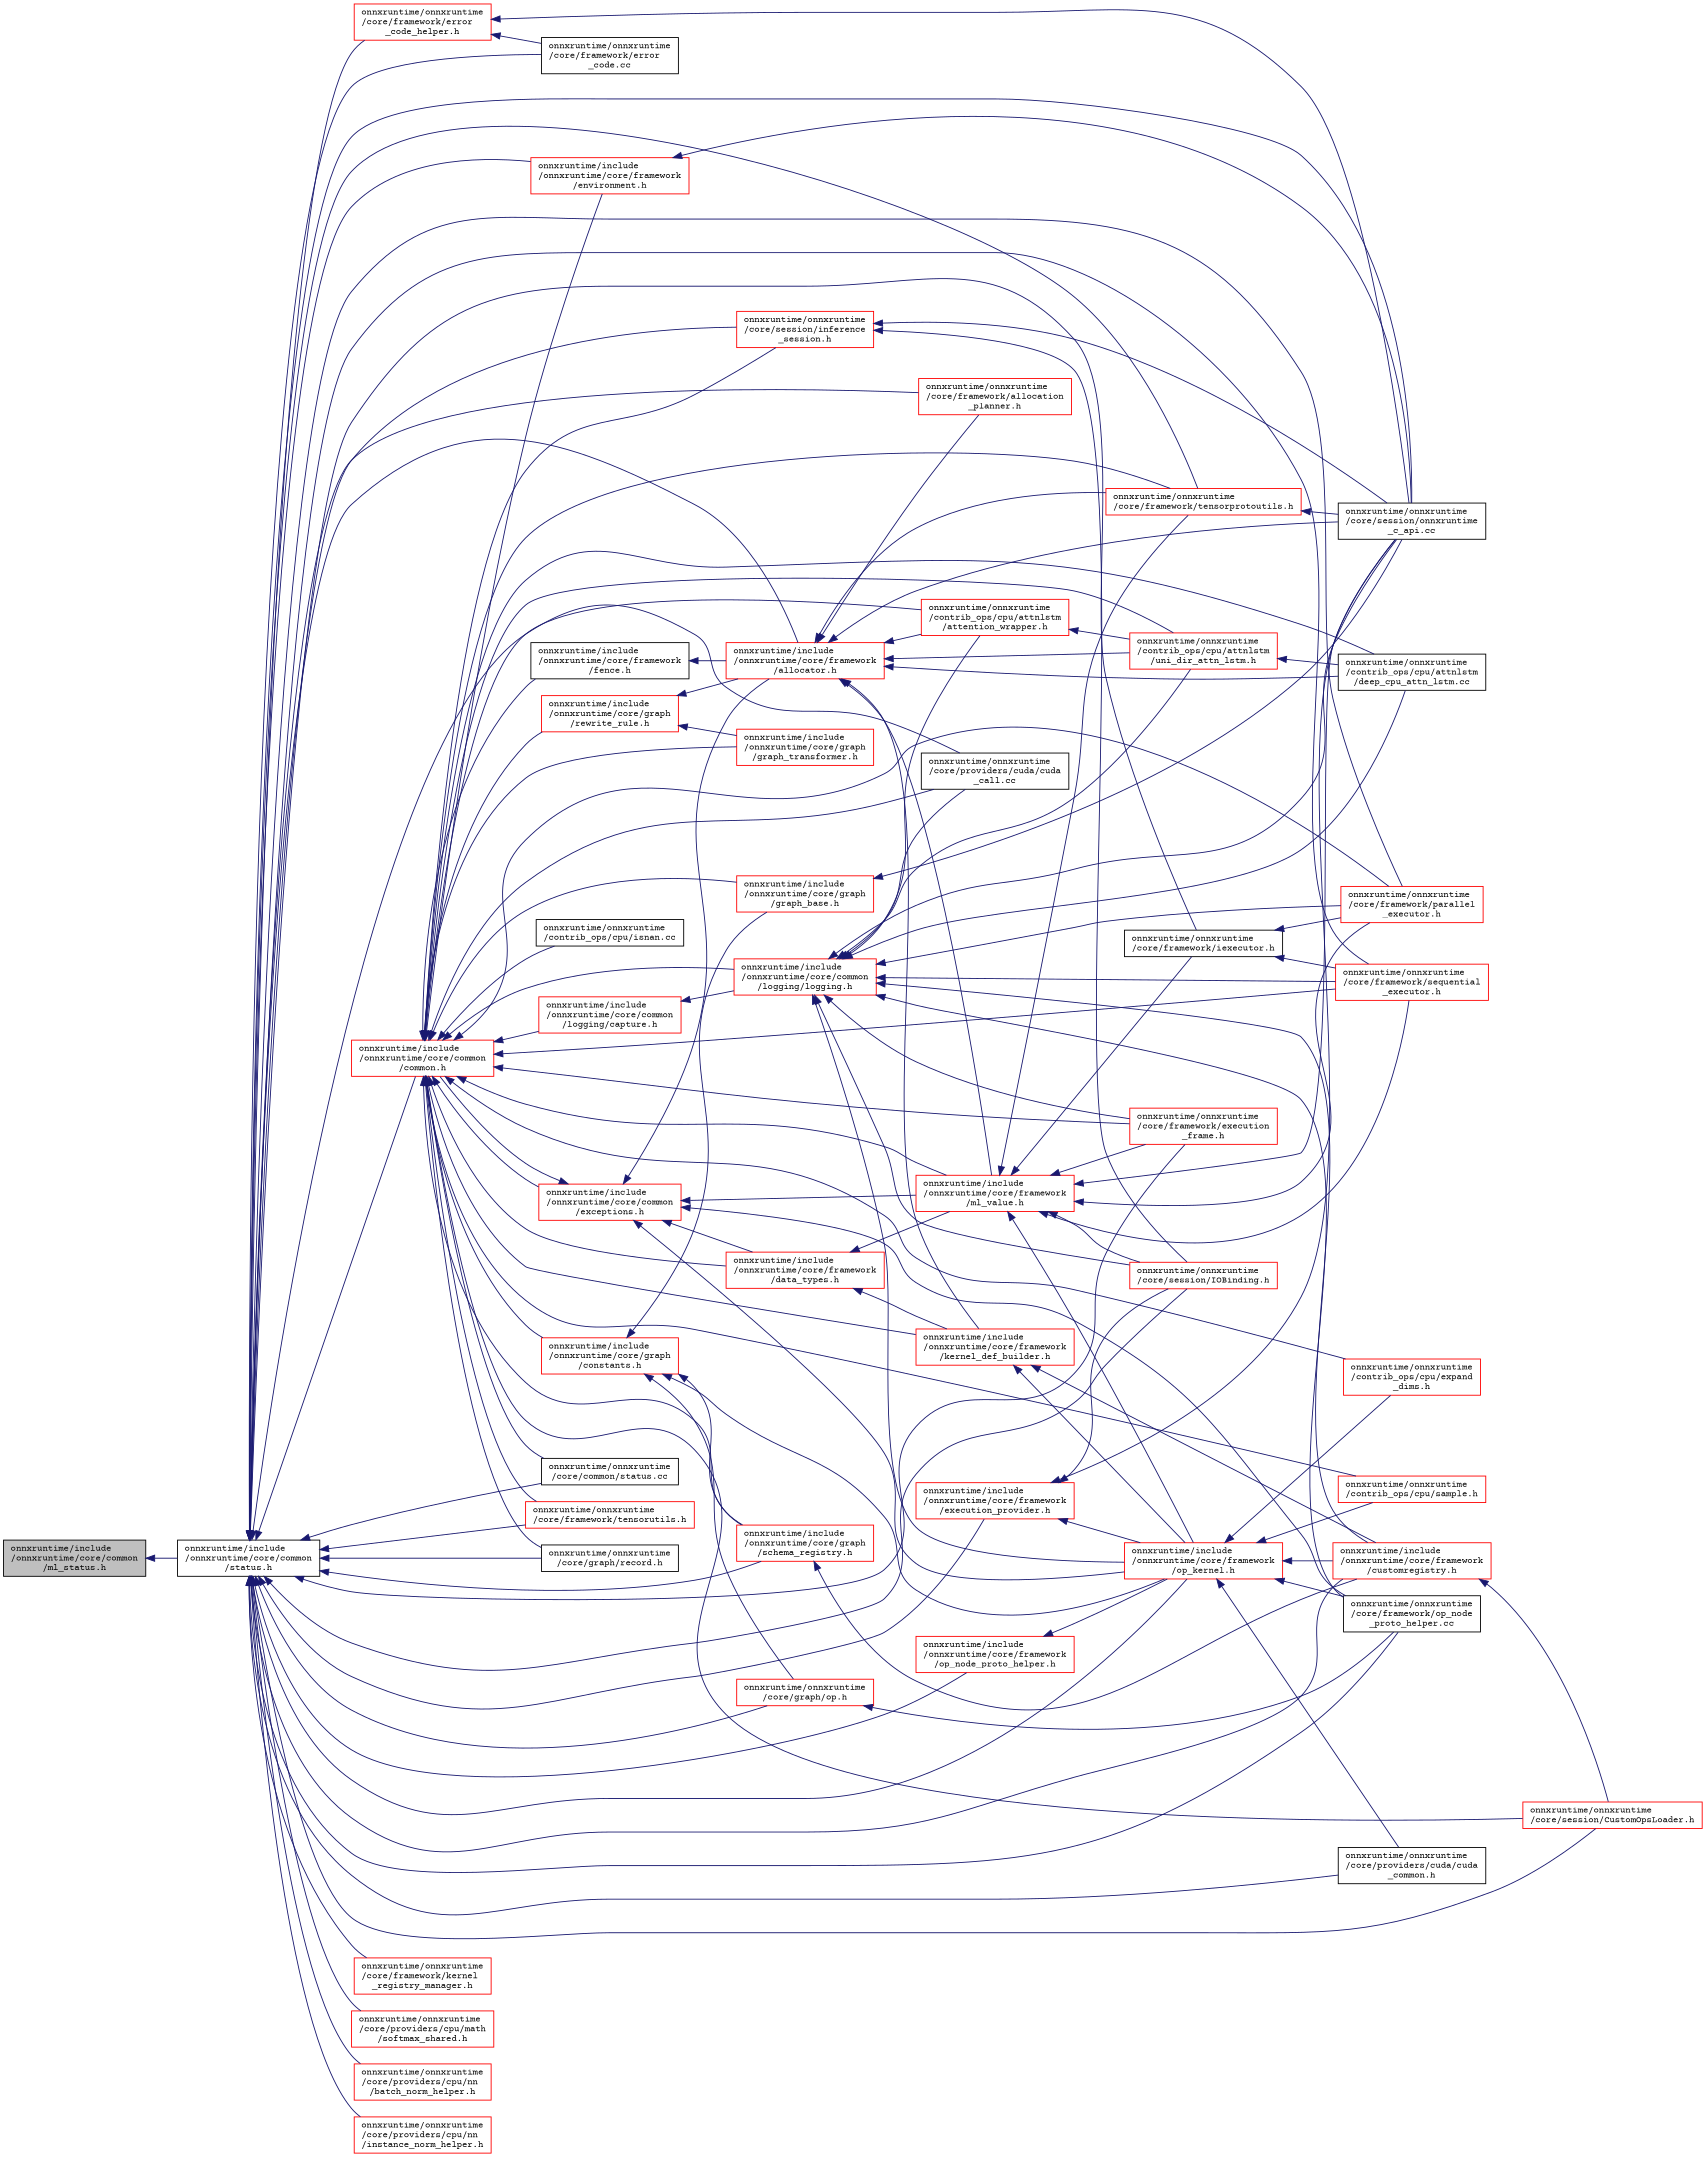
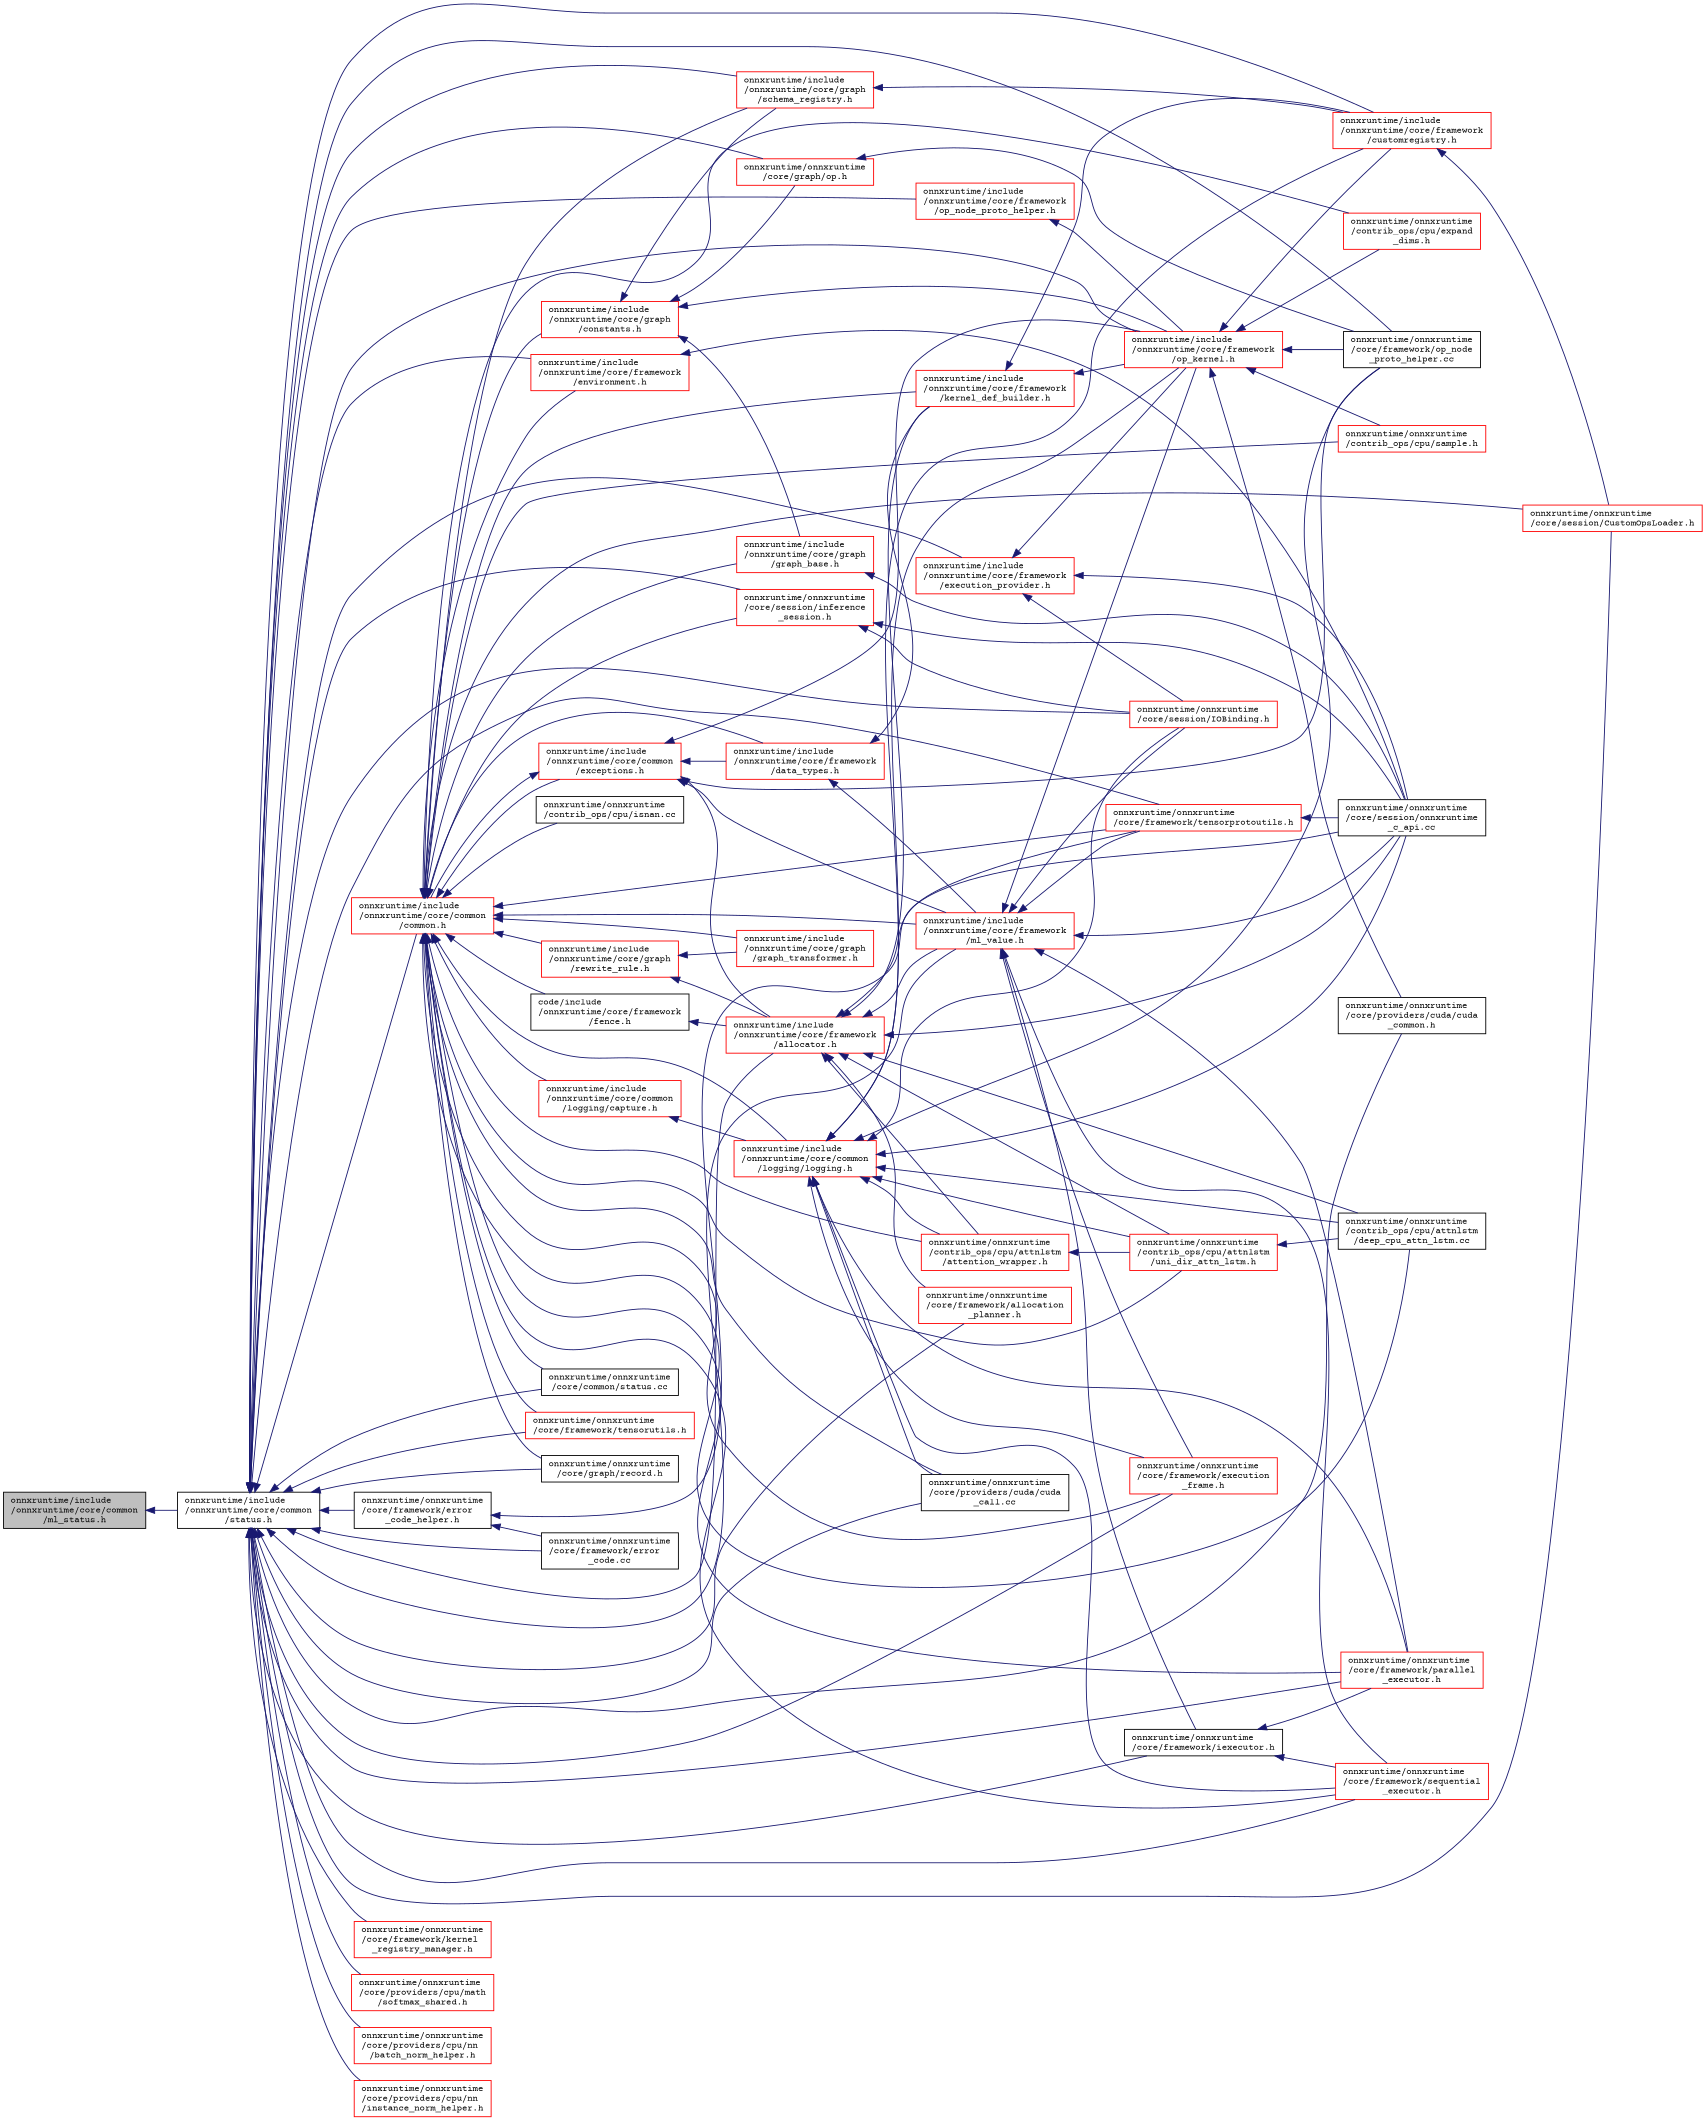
(423, 22) -> (423, 1510)
(340, 167) -> (723, 1495)
(610, 661) -> (610, 1012)
